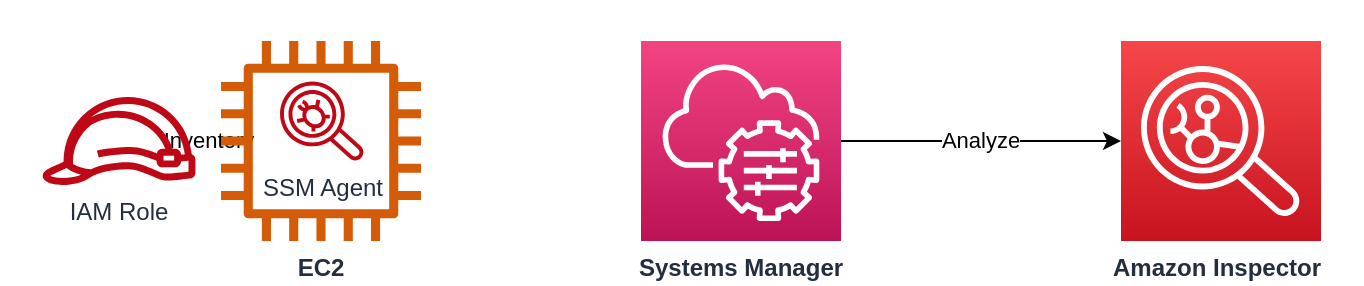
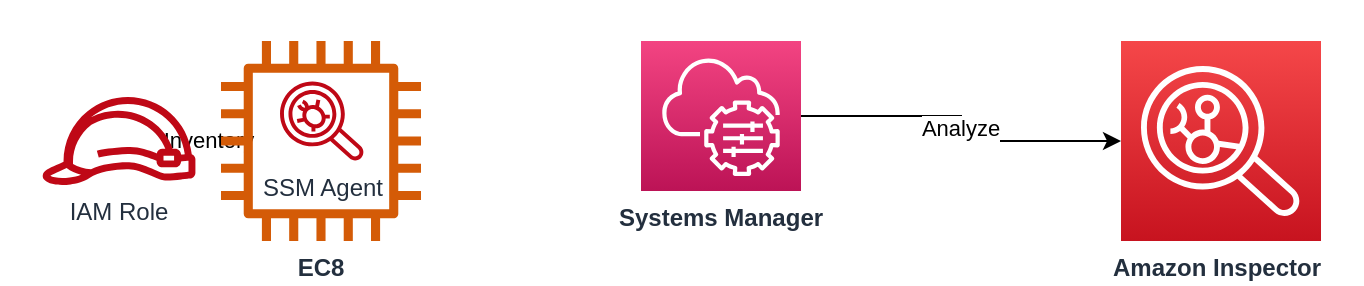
(741, 141) -> (721, 116)
(322, 269) -> (322, 269)
